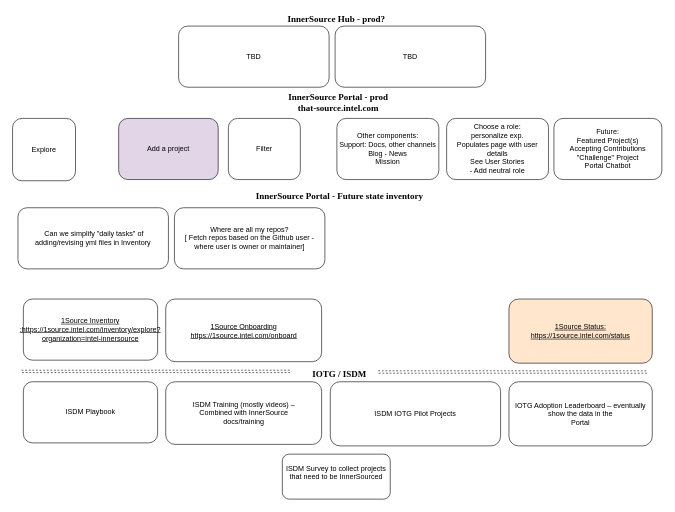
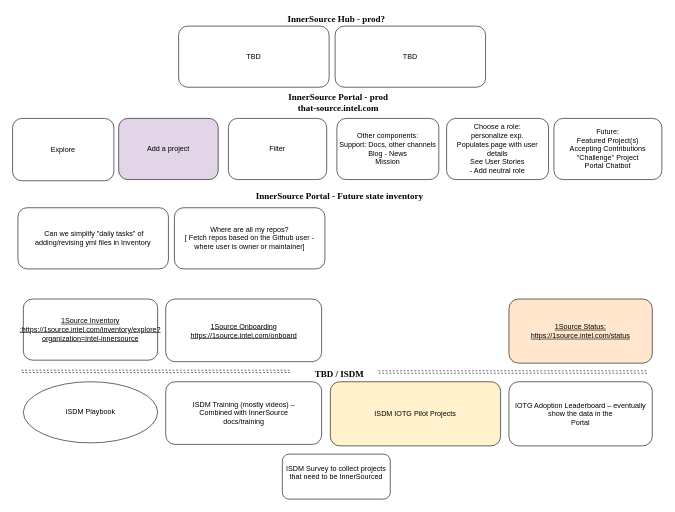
(264, 149) -> (278, 149)
(44, 150) -> (63, 150)
(340, 375) -> (340, 375)
(90, 413) -> (90, 413)
(416, 414) -> (416, 414)
